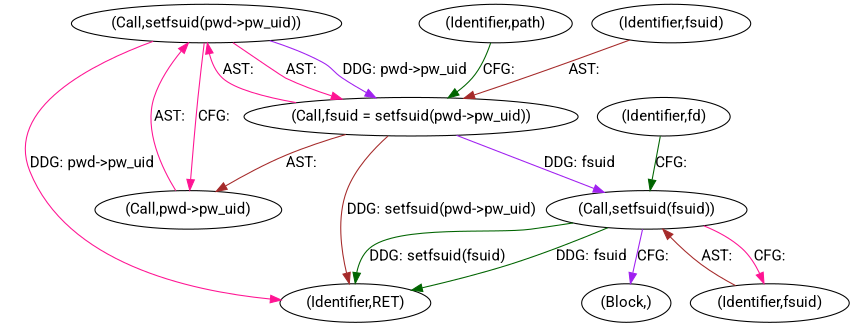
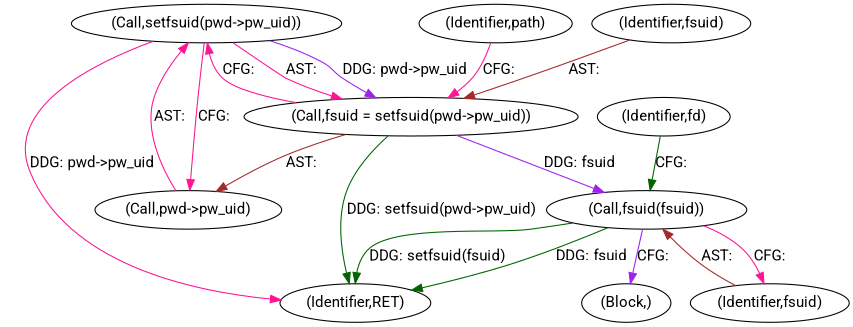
(241, 70) -> (241, 70)
(478, 70) -> (478, 70)
(345, 198) -> (345, 198)
(647, 210) -> (647, 210)
